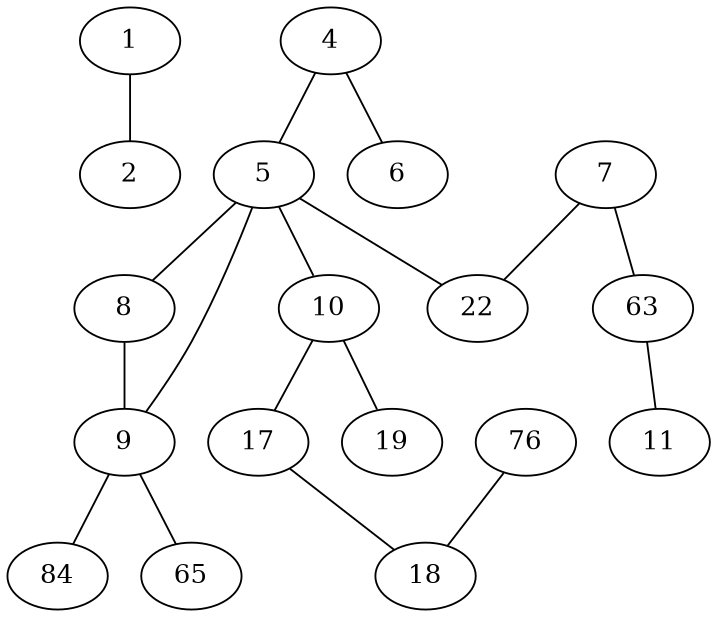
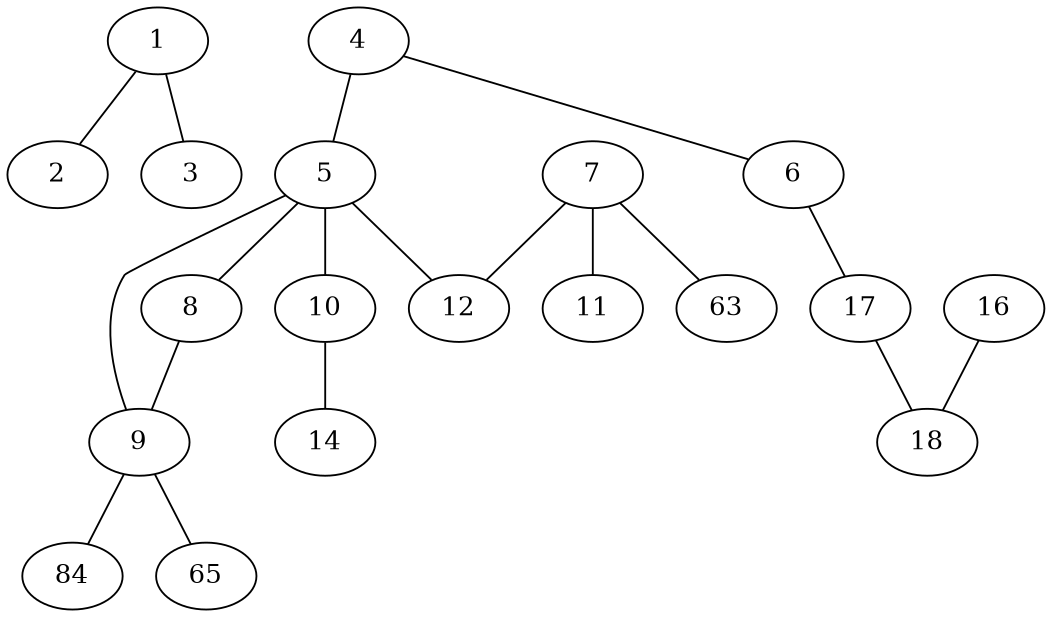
none -> (191, 175)
(478, 308) -> (459, 308)
(294, 375) -> (827, 242)
(651, 375) -> (593, 242)
(392, 442) -> (325, 442)
(526, 442) -> (994, 308)
